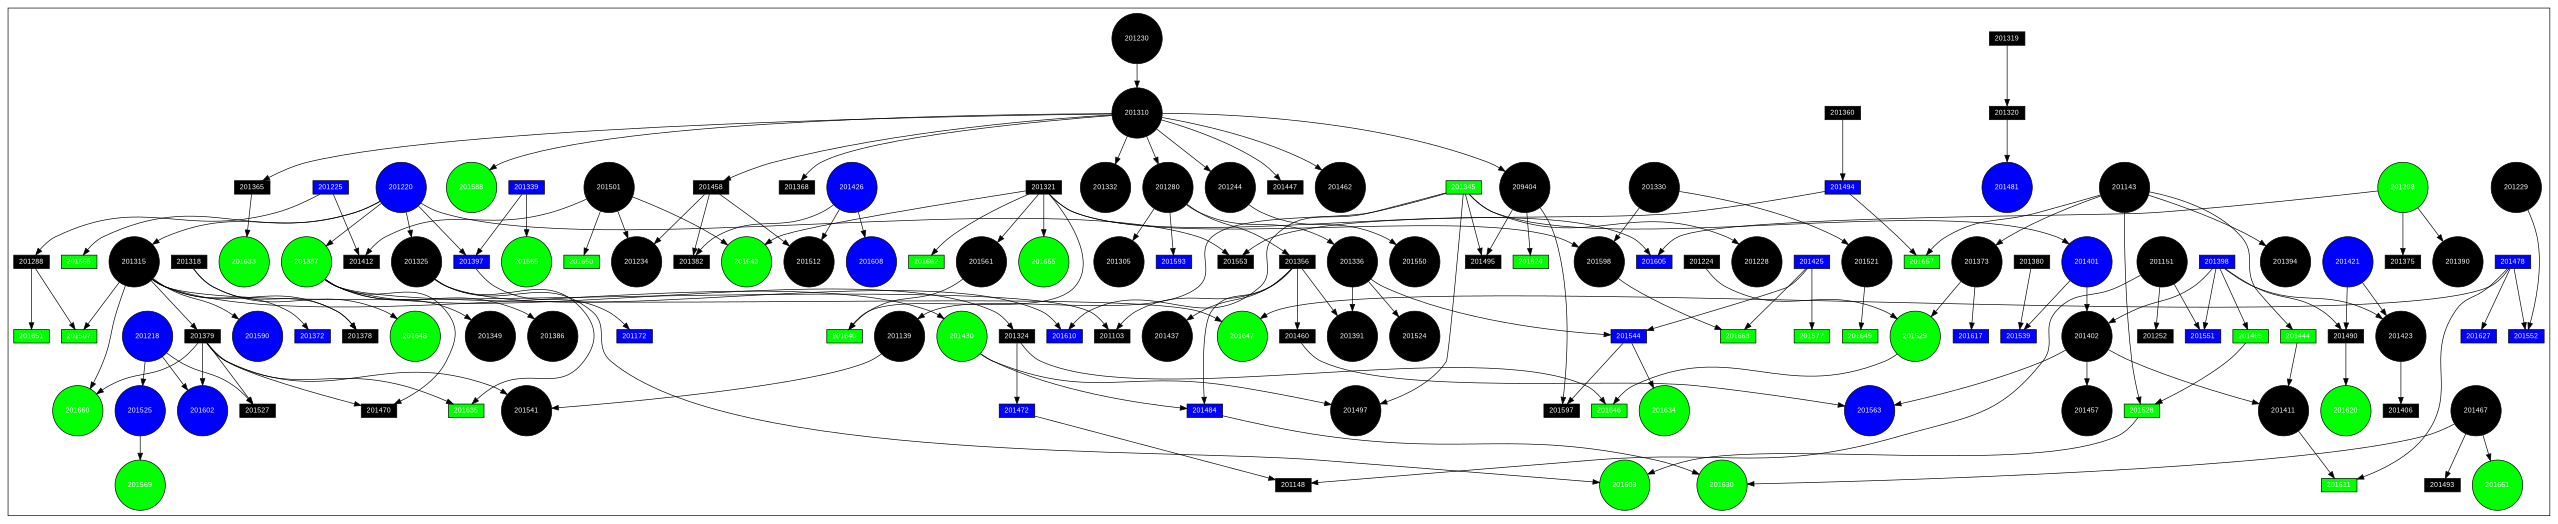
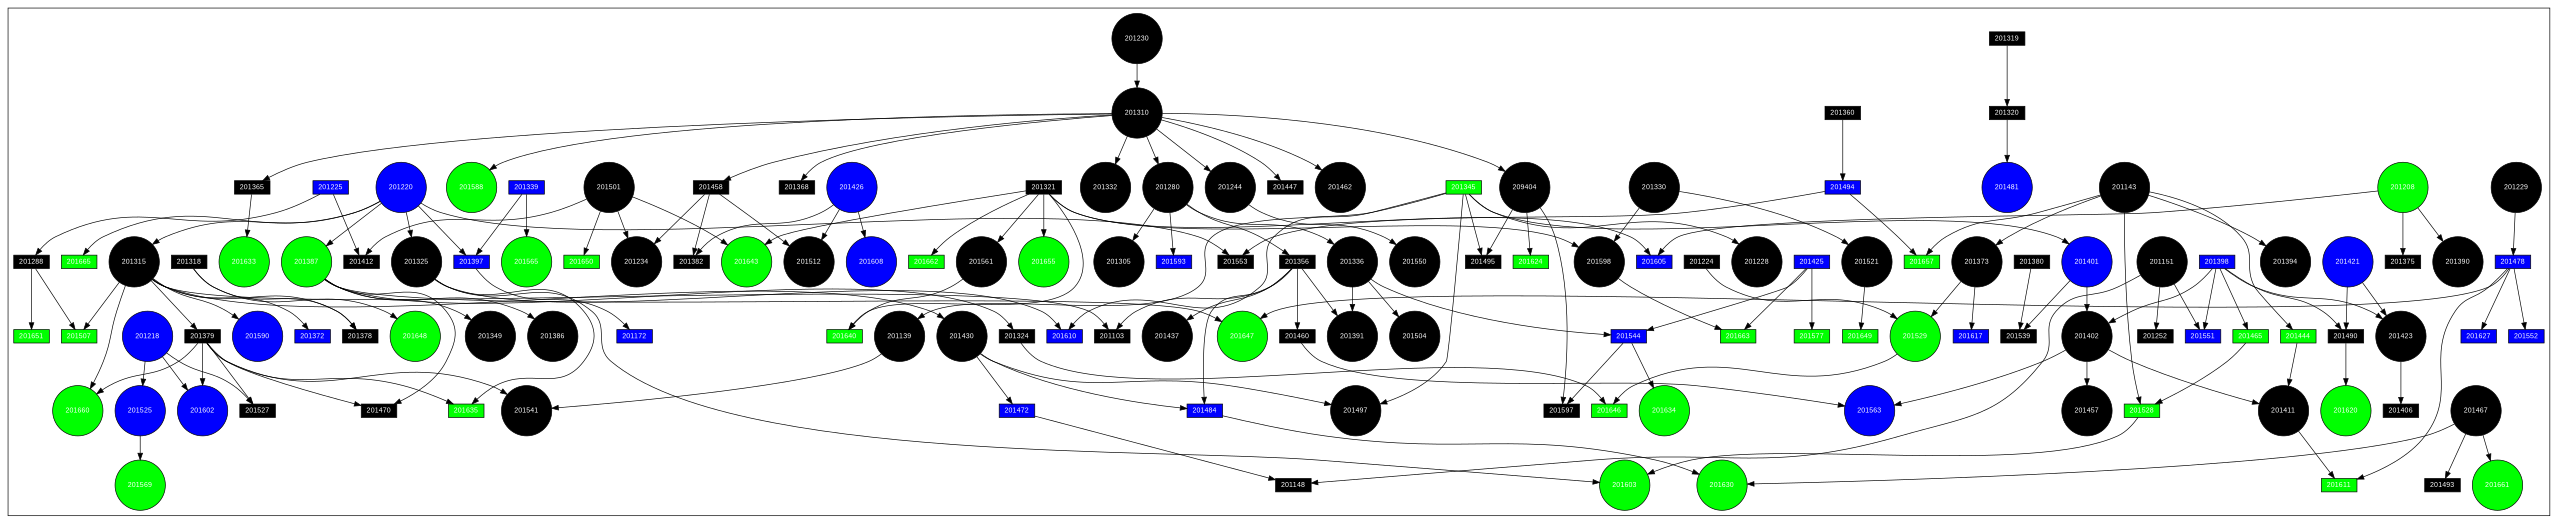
(2539, 266) -> (2514, 230)
(962, 336) -> (962, 336)
(1415, 336) -> (1415, 336)
(2019, 336) -> (2019, 336)
(1017, 365) -> (992, 378)
